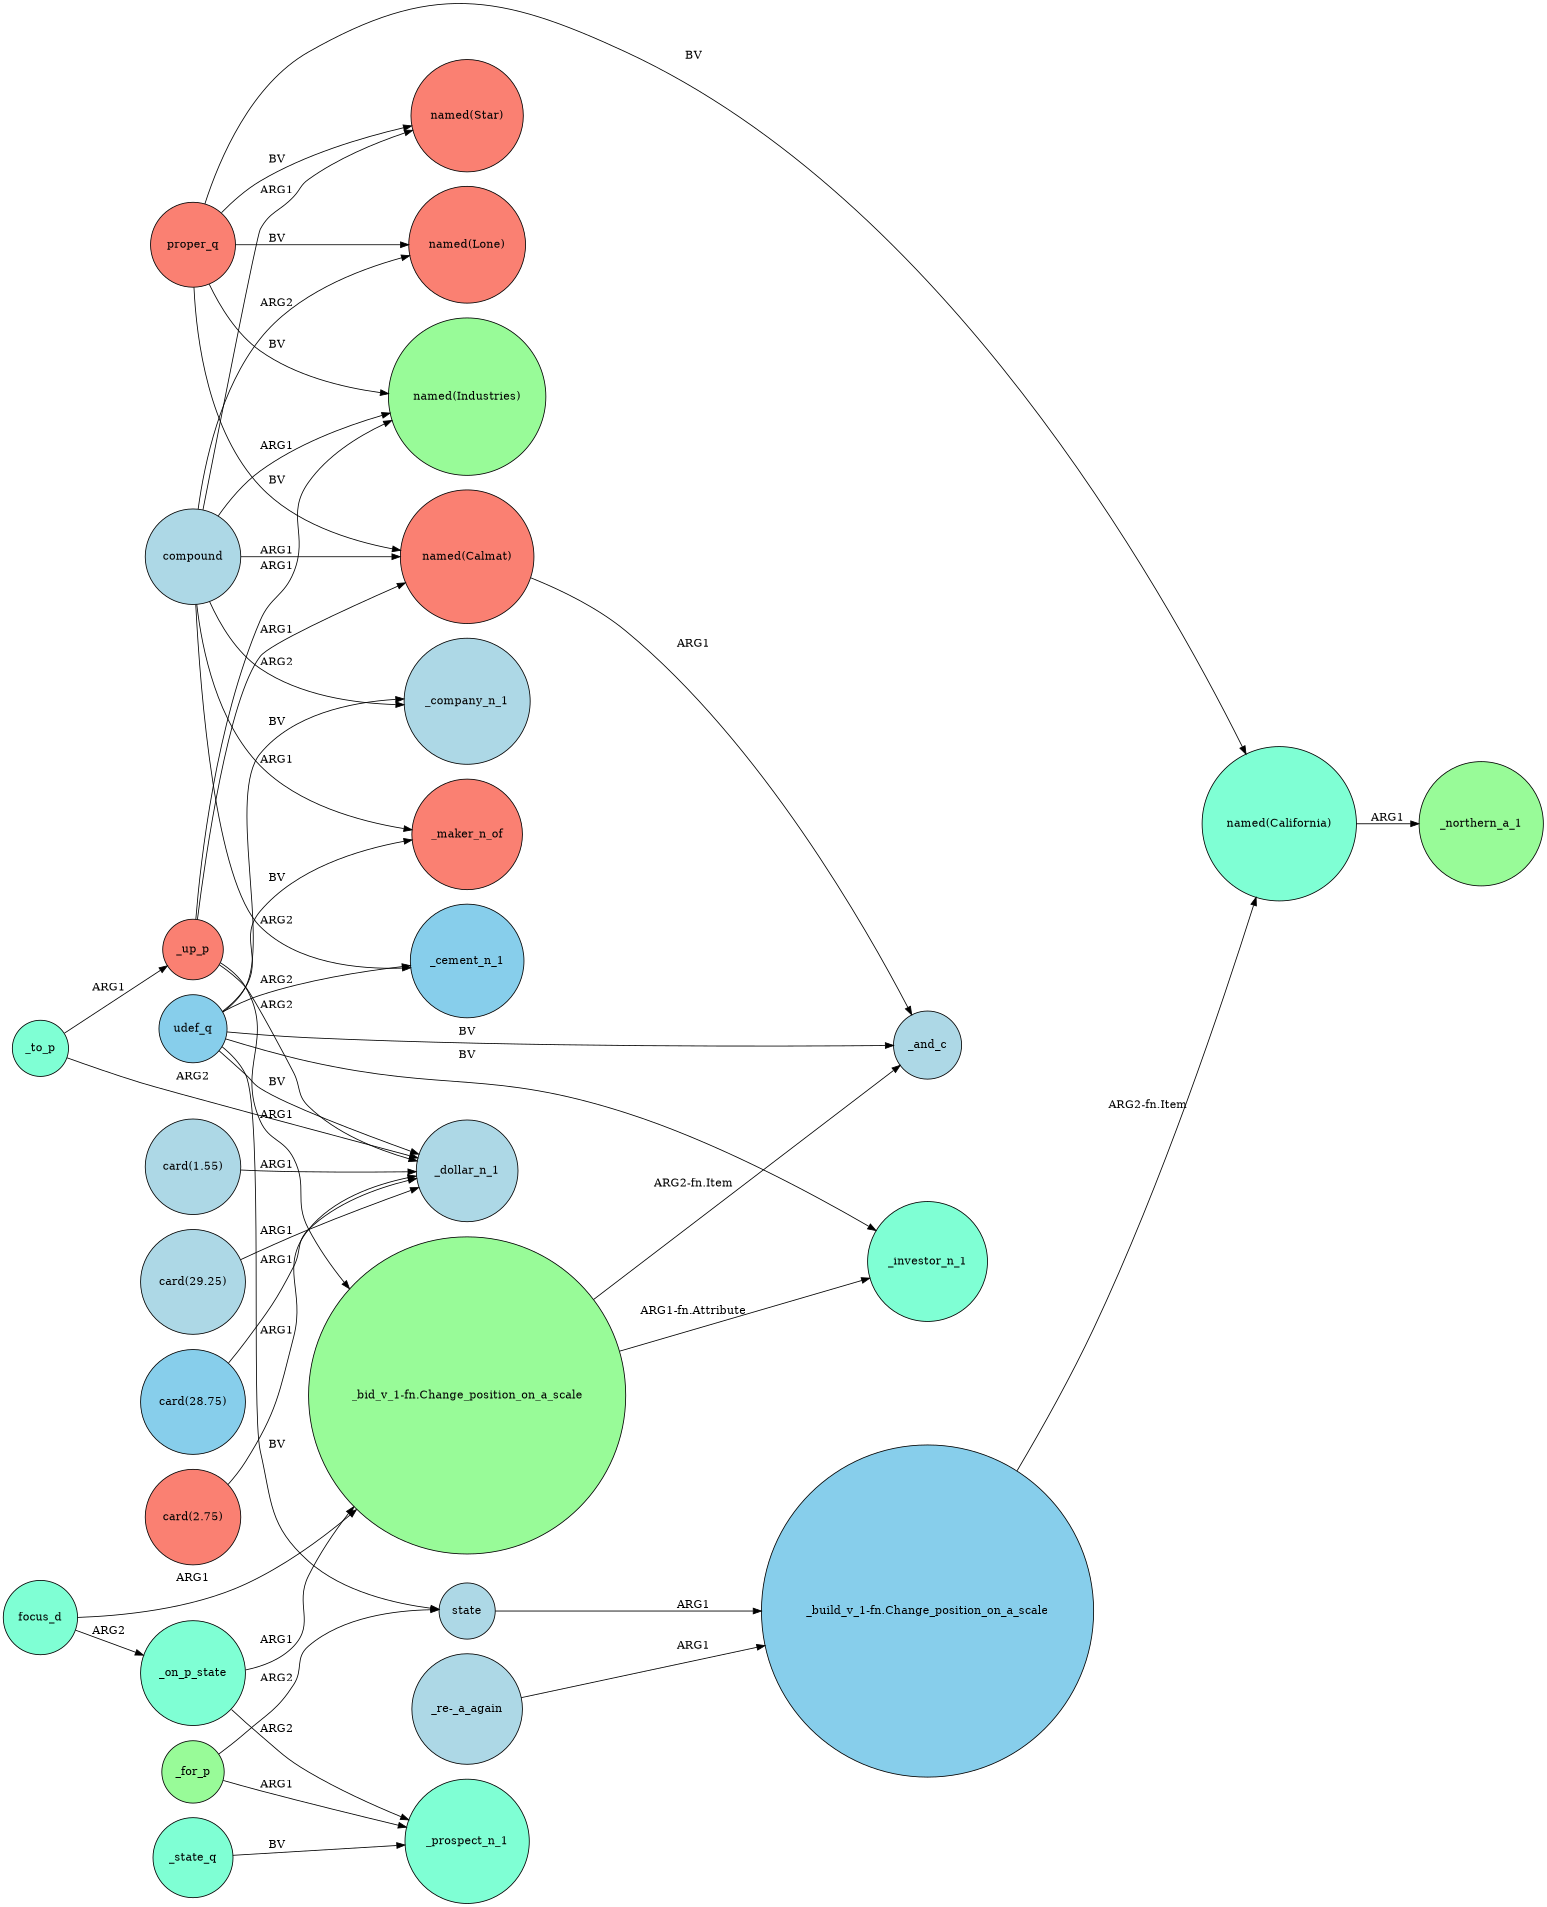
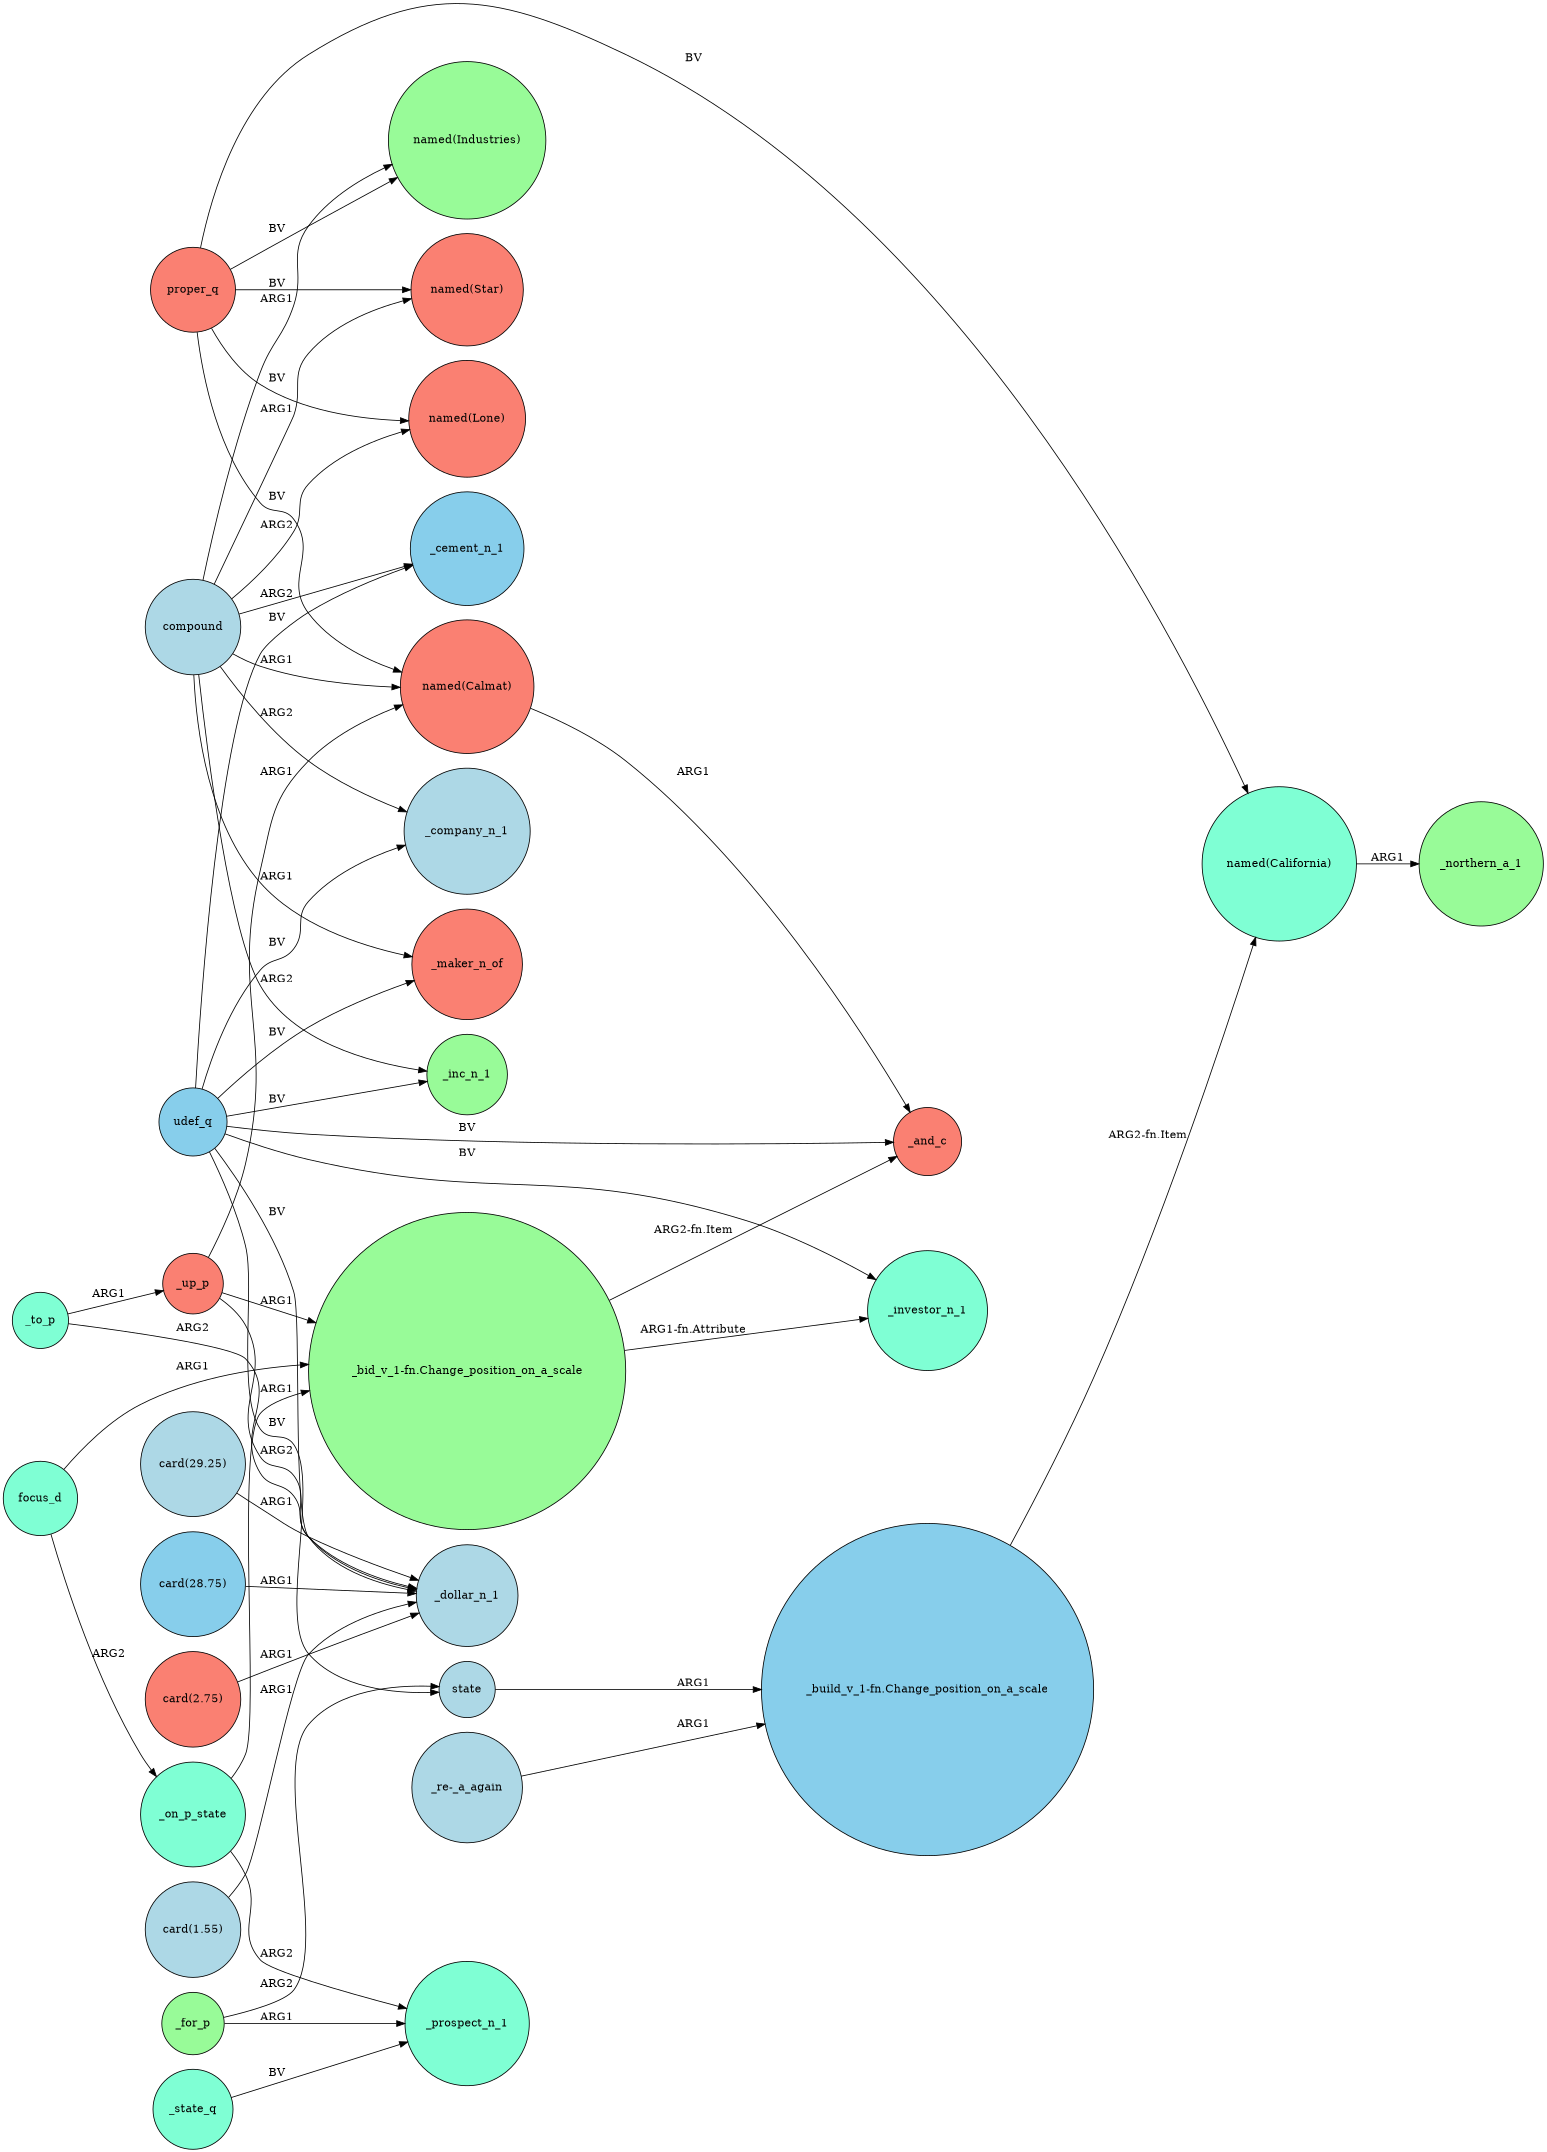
(250, 648) -> none
(277, 980) -> (277, 618)
(928, 1045) -> (928, 1142)
none -> (467, 1075)
